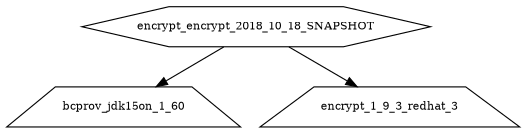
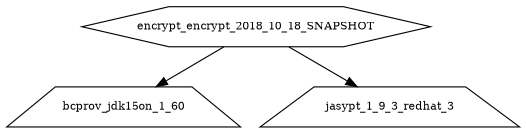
(390, 107) -> (390, 107)
